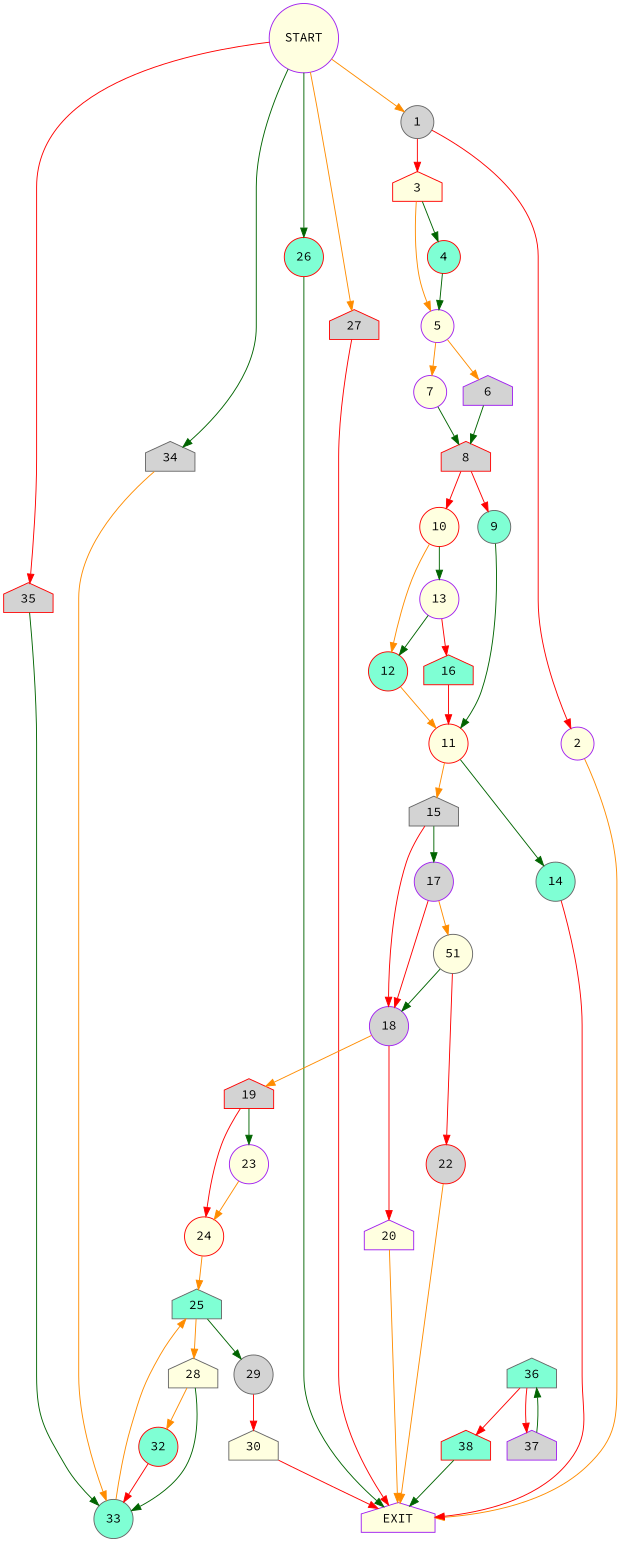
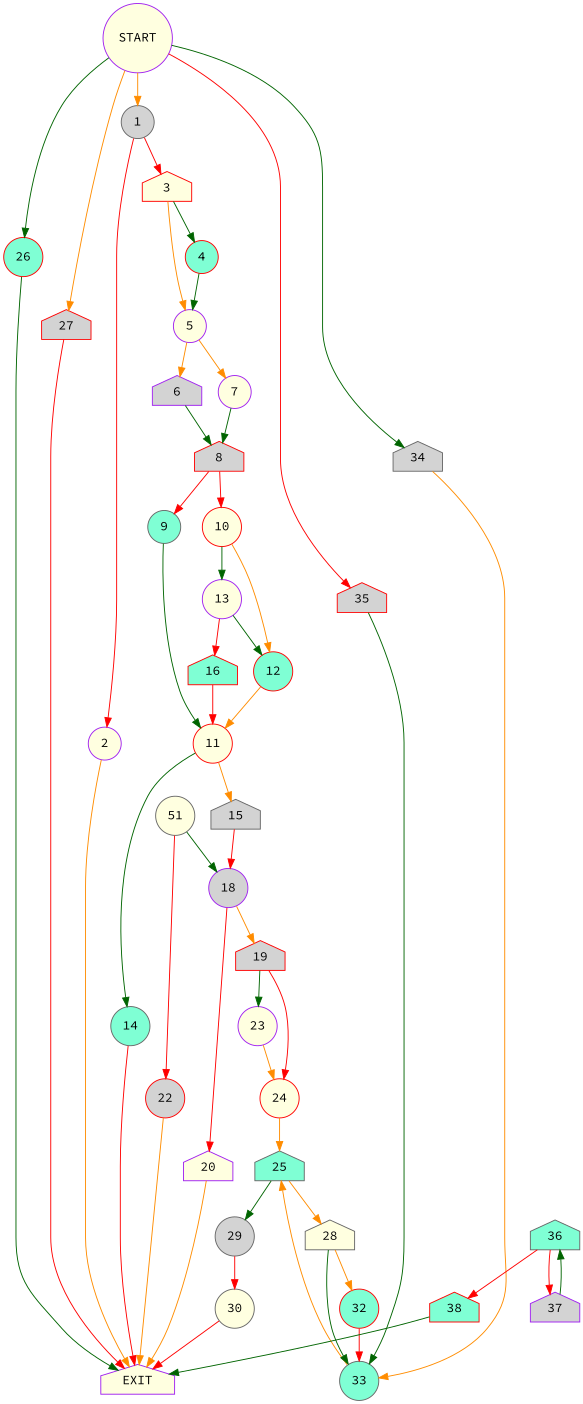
(434, 882) -> none
(254, 1447) -> (235, 1309)
